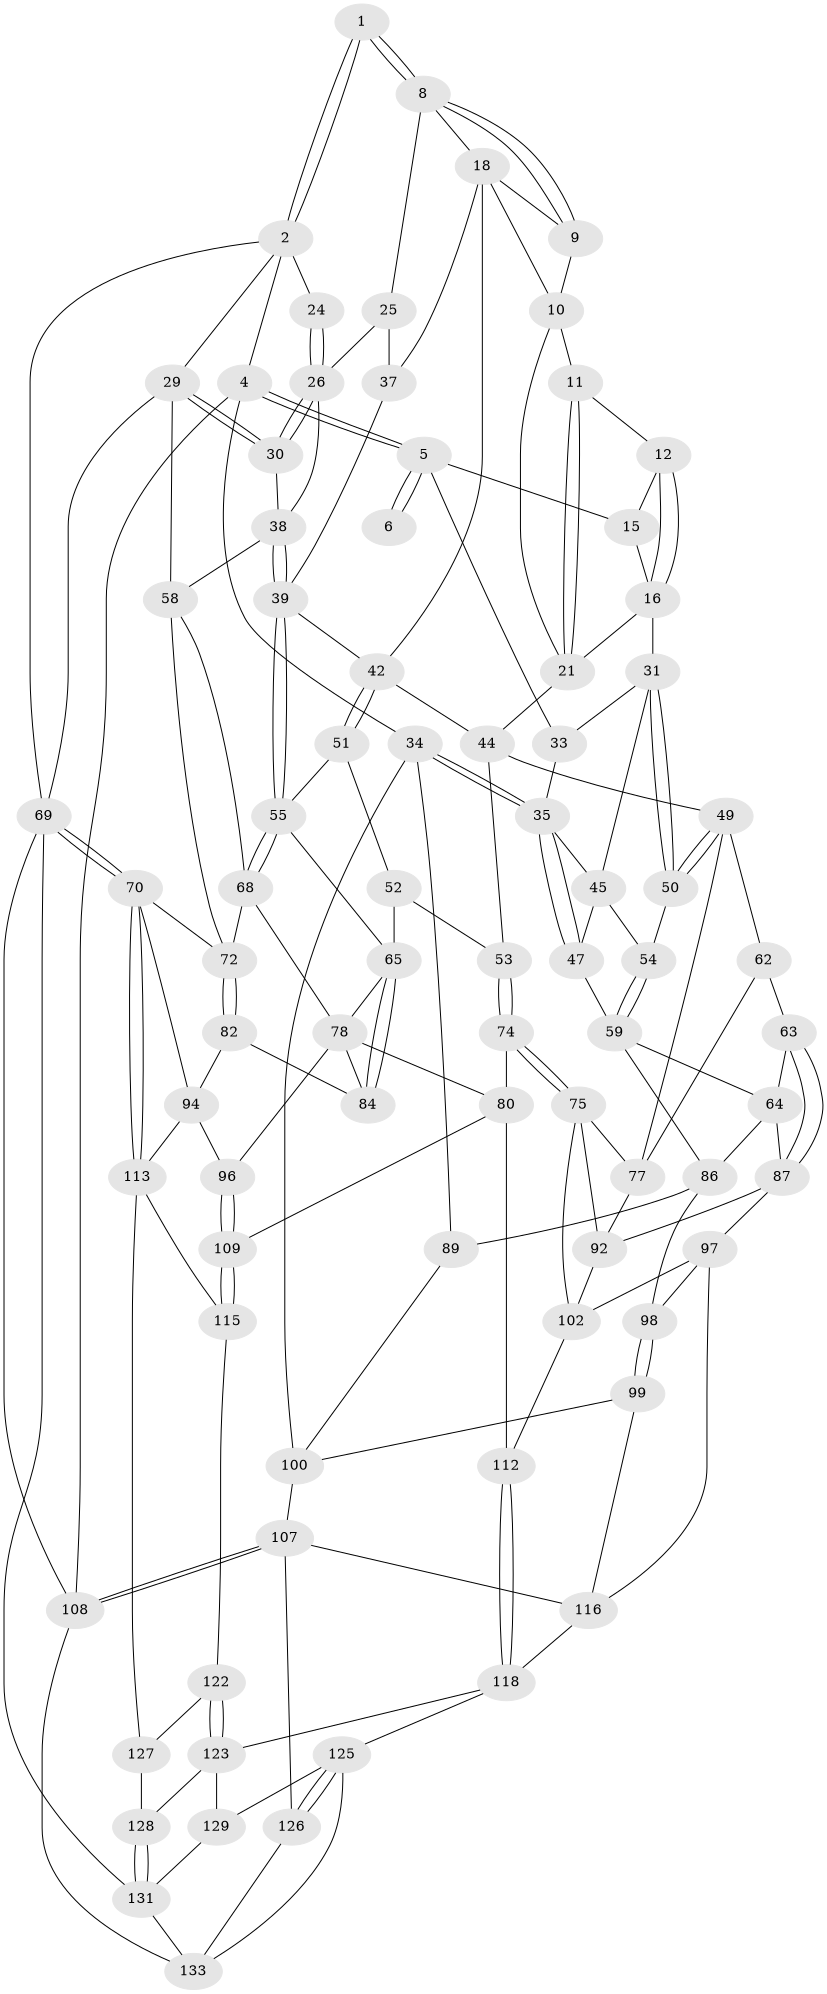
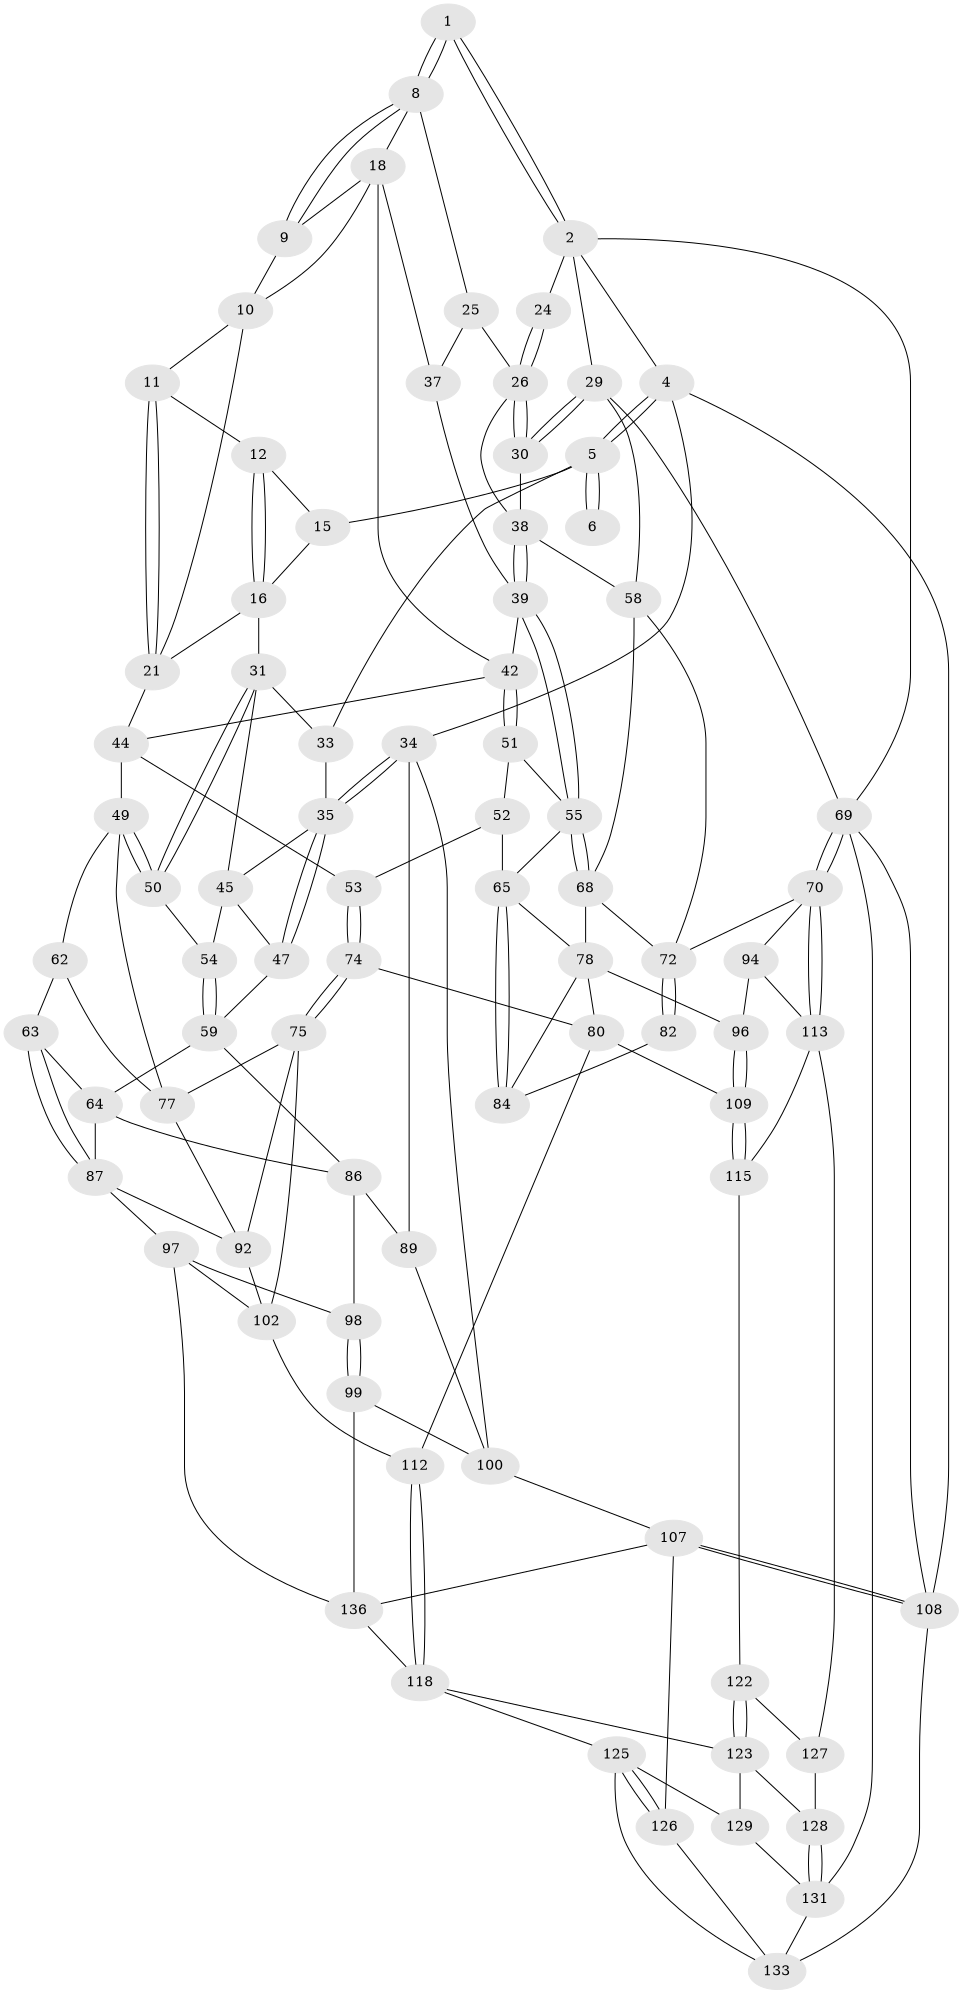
(211, 1069) -> none
(589, 1610) -> (354, 1610)
